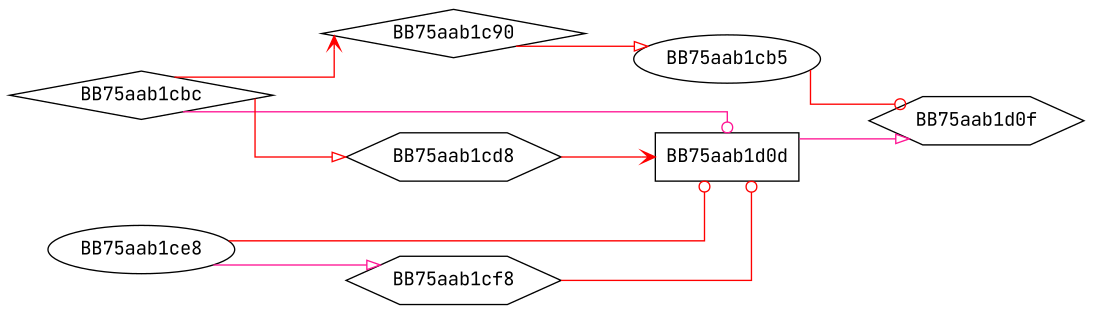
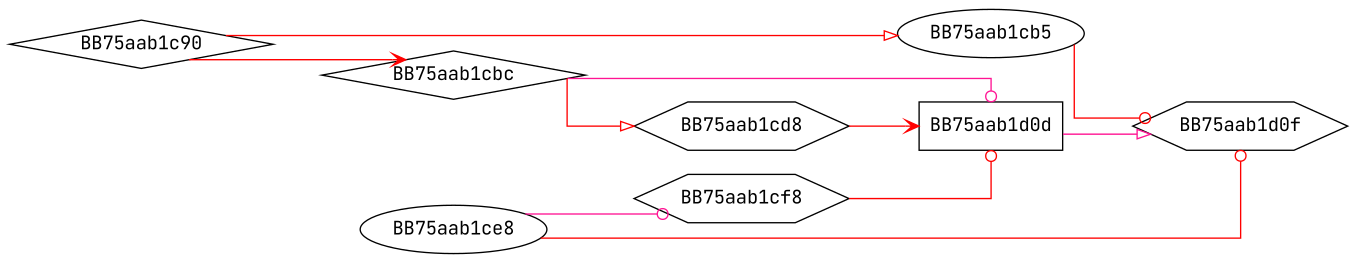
(268, 77) -> (291, 60)
(491, 241) -> (929, 238)
(290, 265) -> (591, 214)
